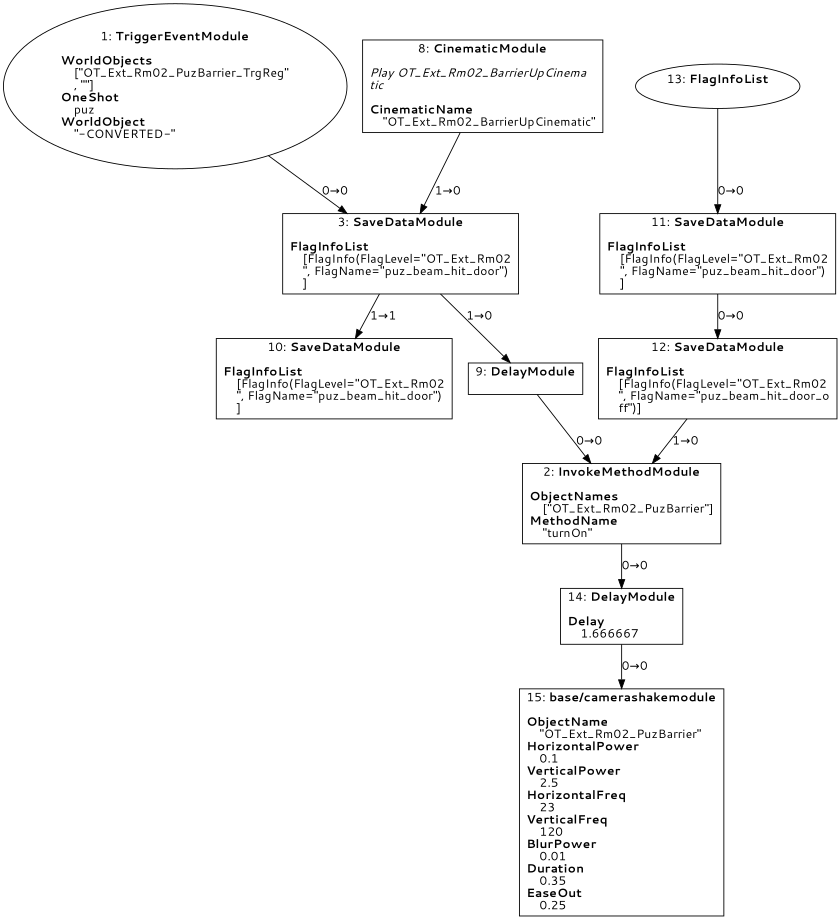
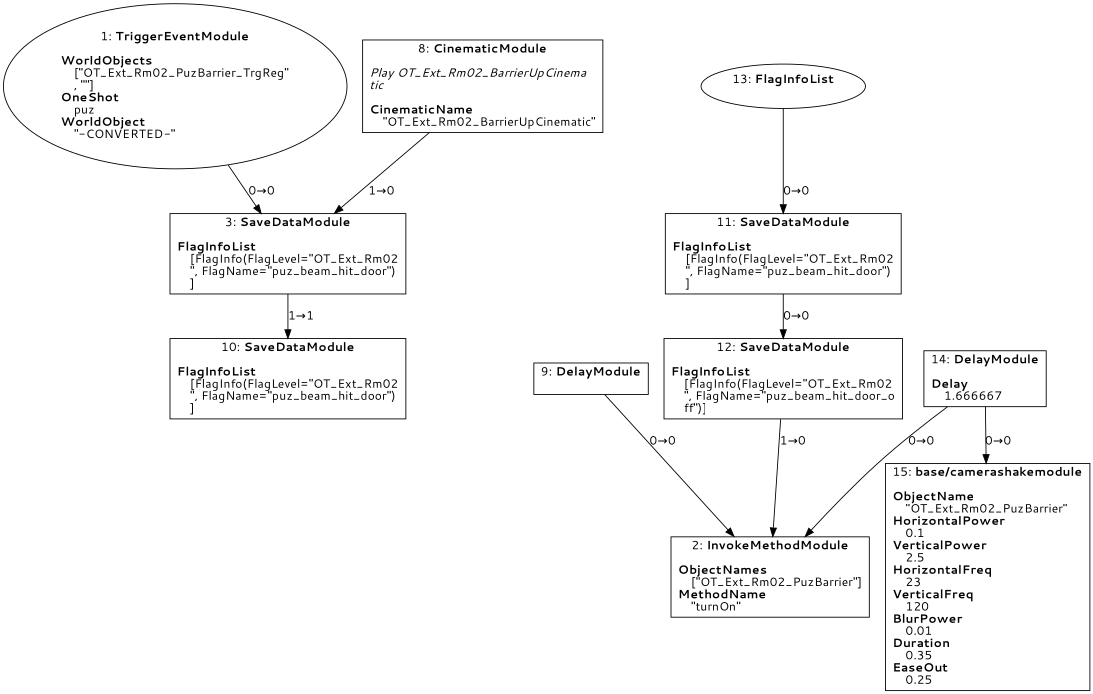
(472, 325) -> none
(622, 562) -> (876, 465)
